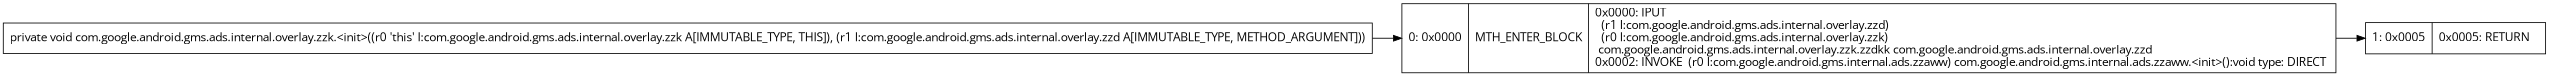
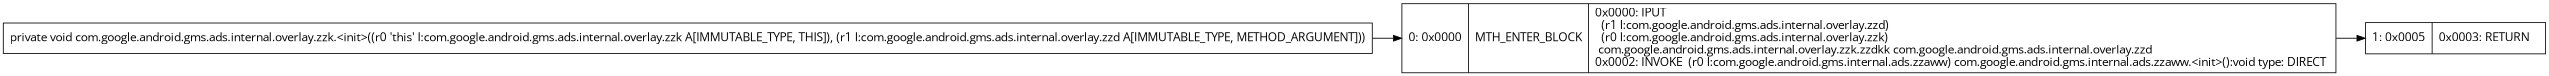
(2489, 38) -> (2489, 38)
